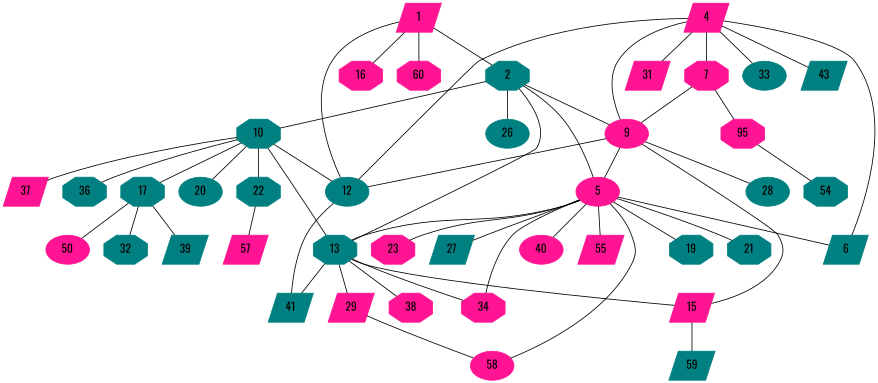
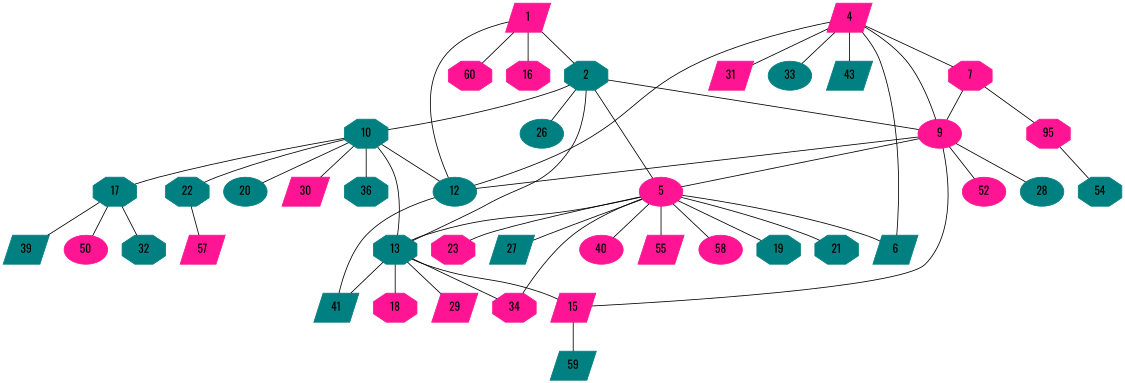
(26, 192) -> (306, 192)
none -> (984, 192)
(411, 308) -> (395, 308)
(420, 338) -> none
